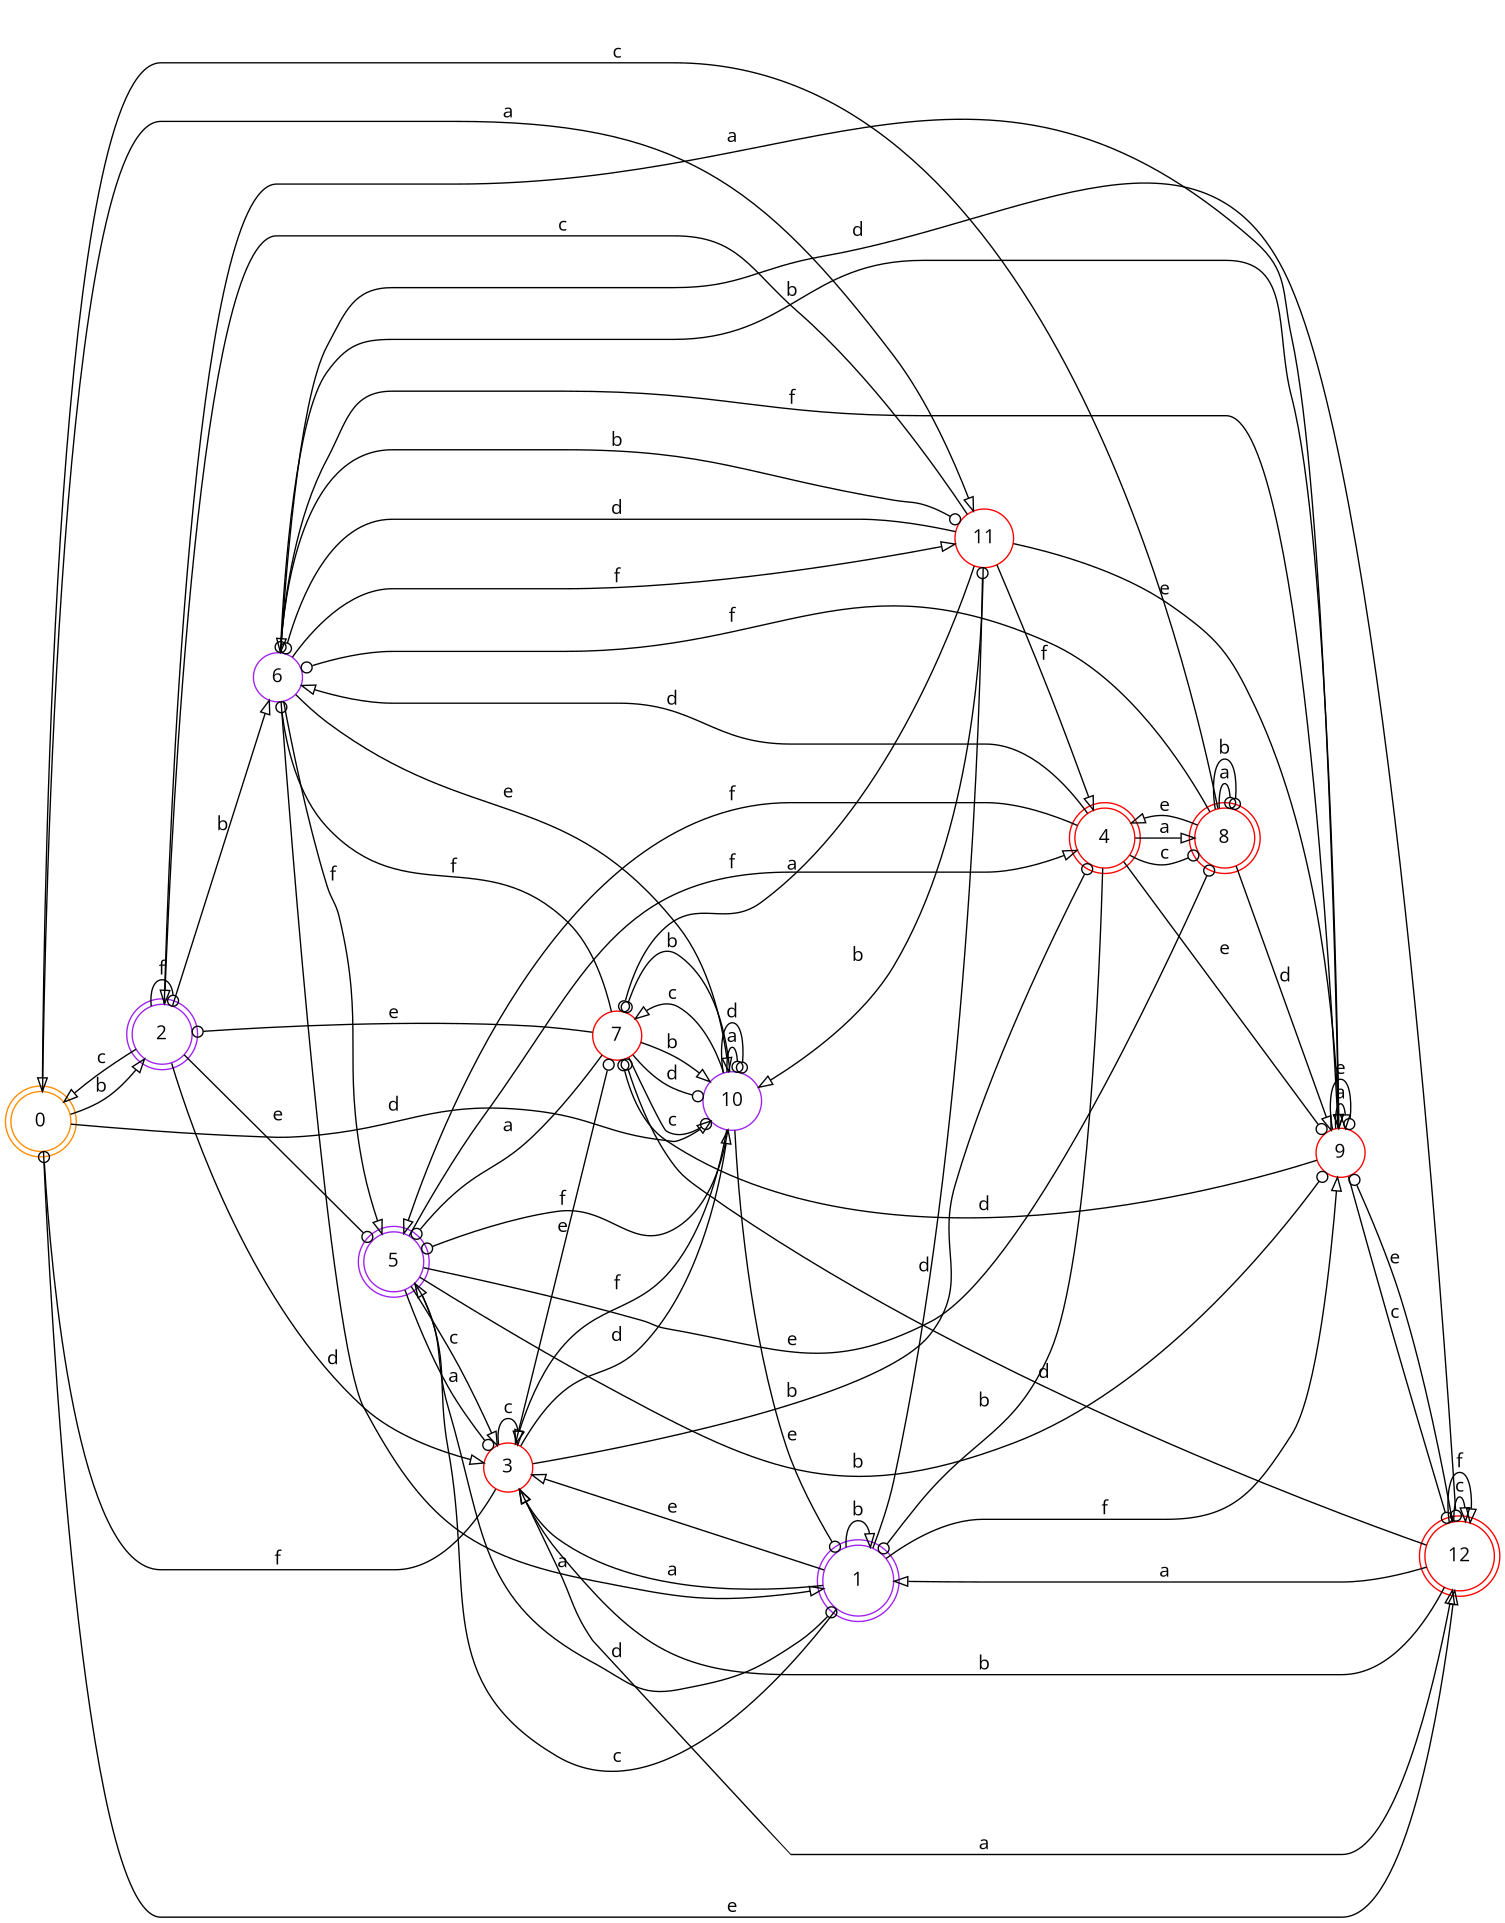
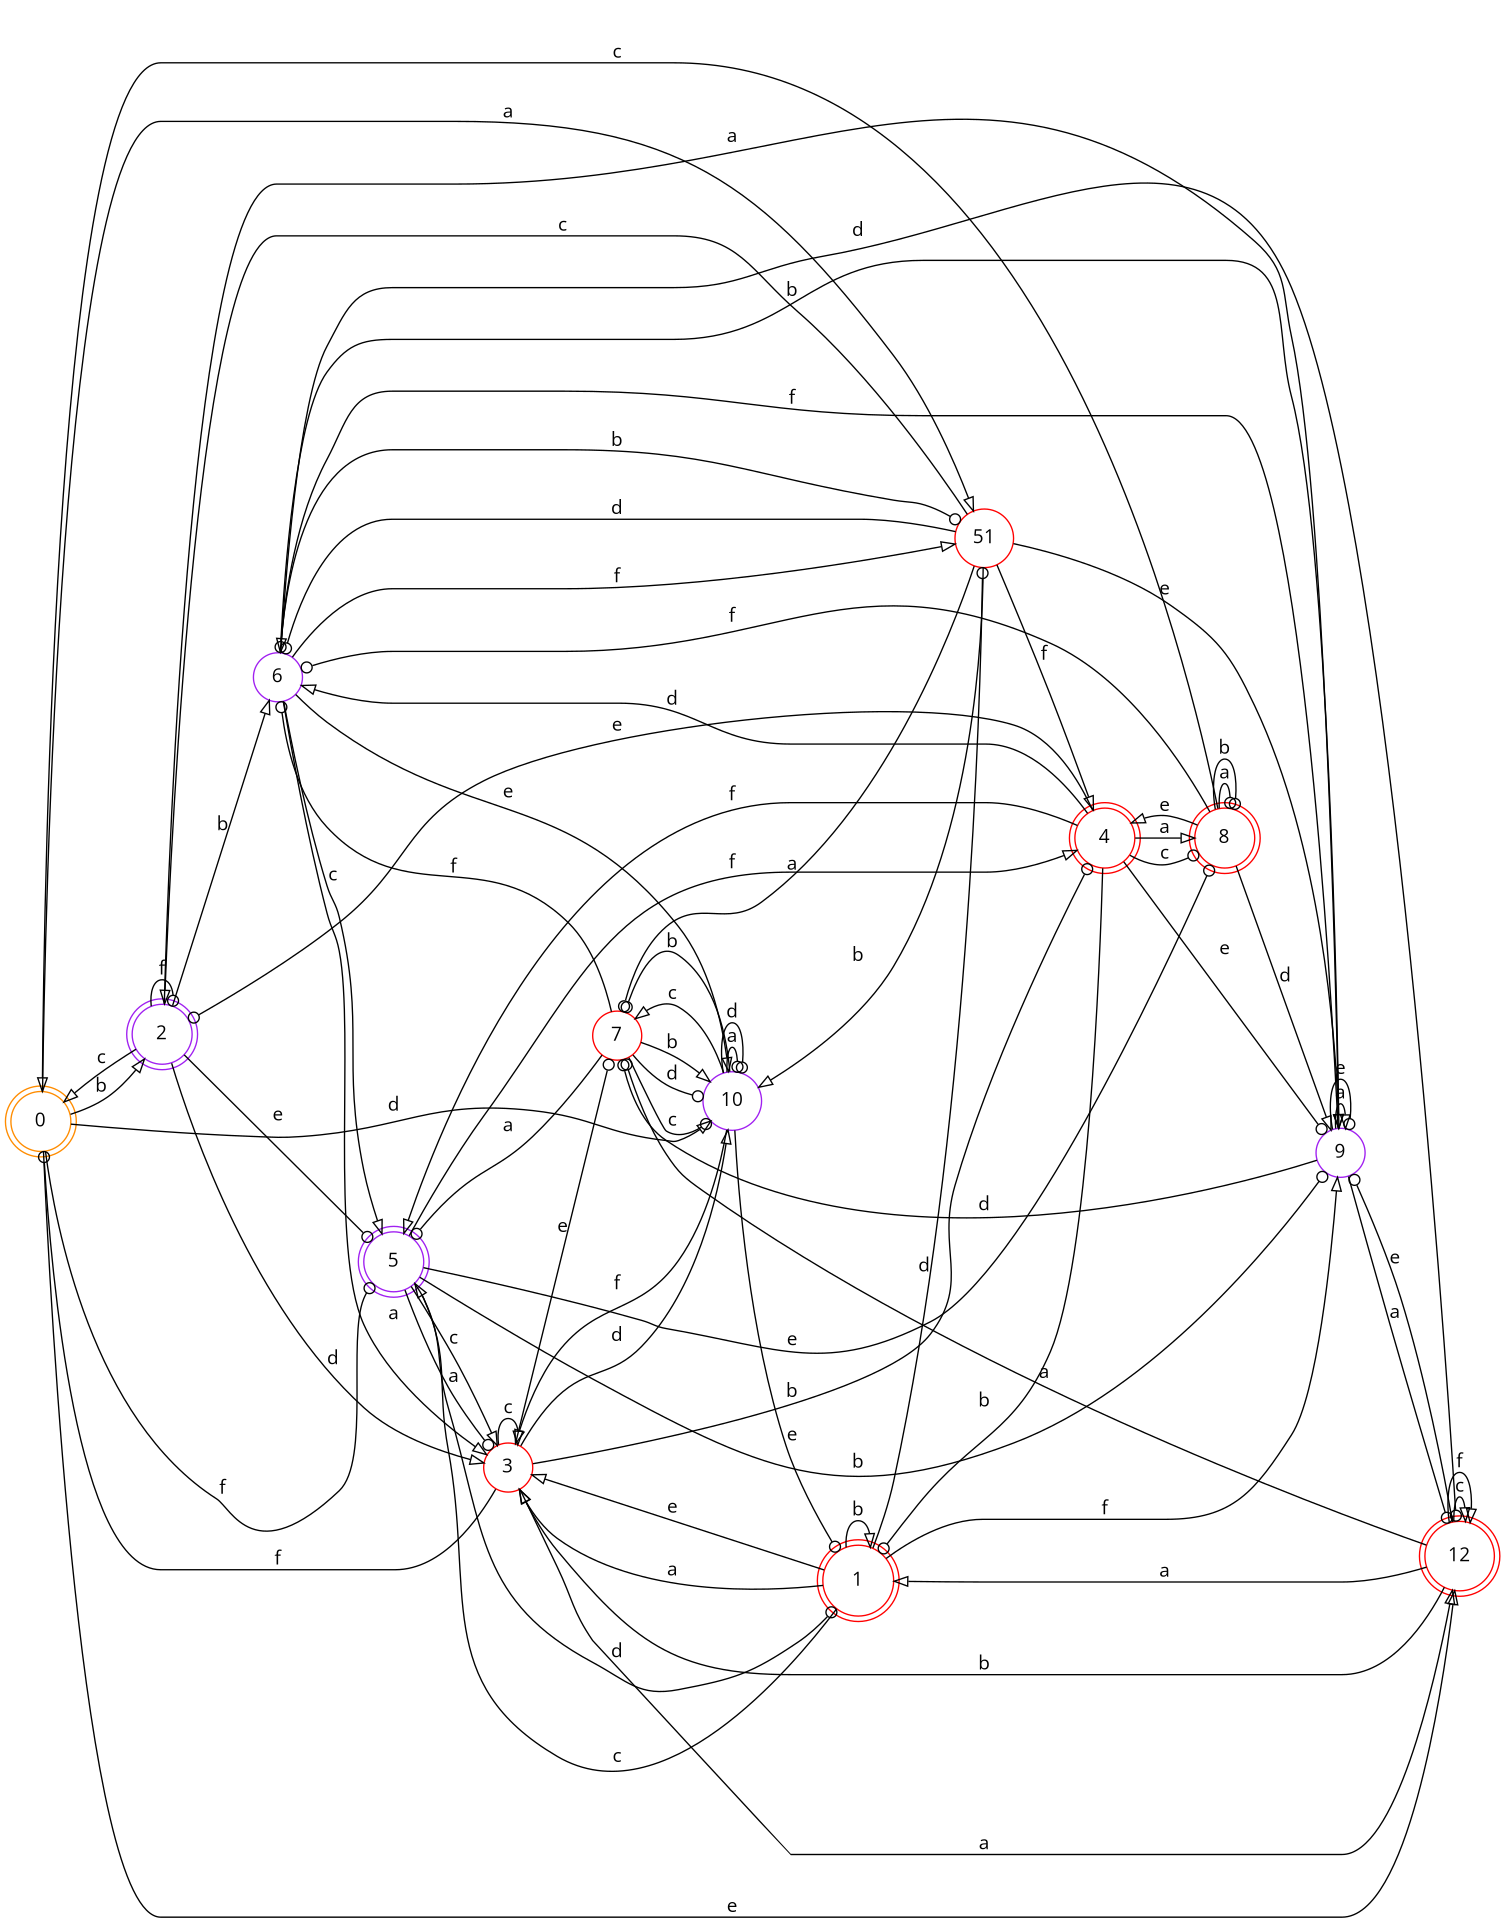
(984, 538) -> (984, 538)
(333, 876) -> (333, 876)
(398, 1024) -> (621, 740)
(1341, 1153) -> (1341, 1153)
(610, 1222) -> (197, 1483)
(1395, 1313) -> (1395, 1313)
(342, 1315) -> (345, 1094)
(1044, 1373) -> (1044, 1373)
(858, 1581) -> (858, 1581)
